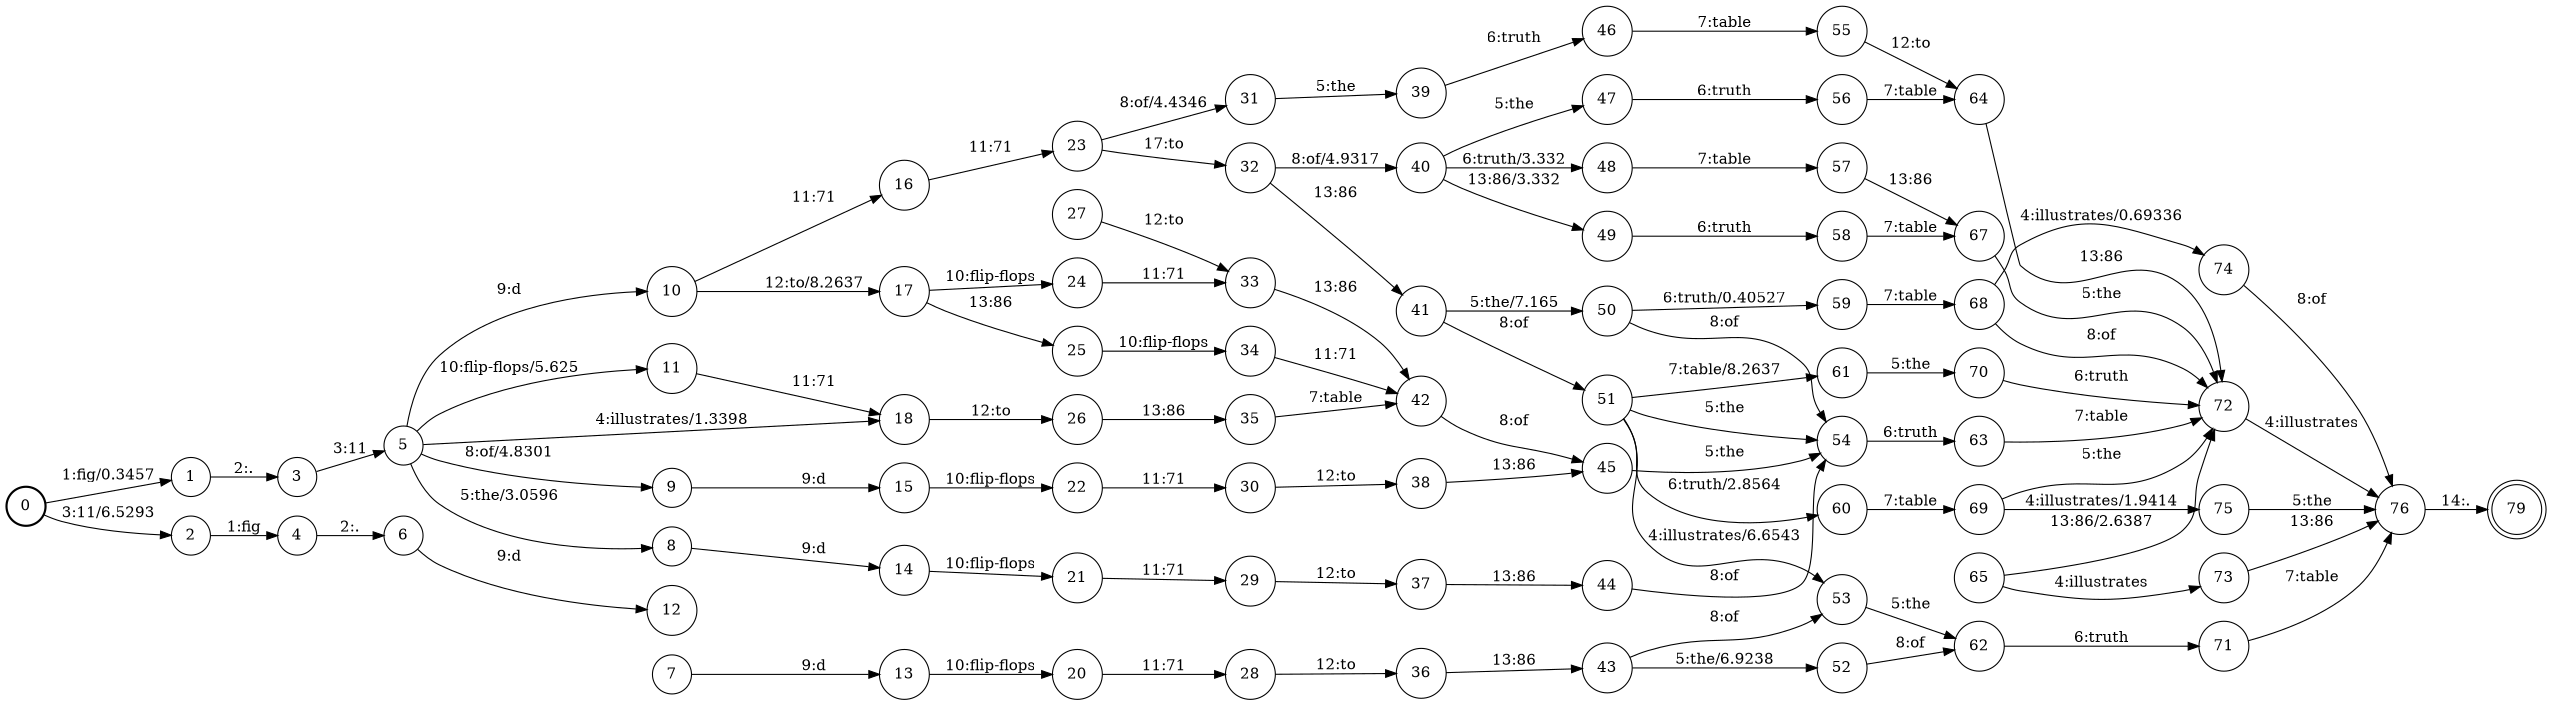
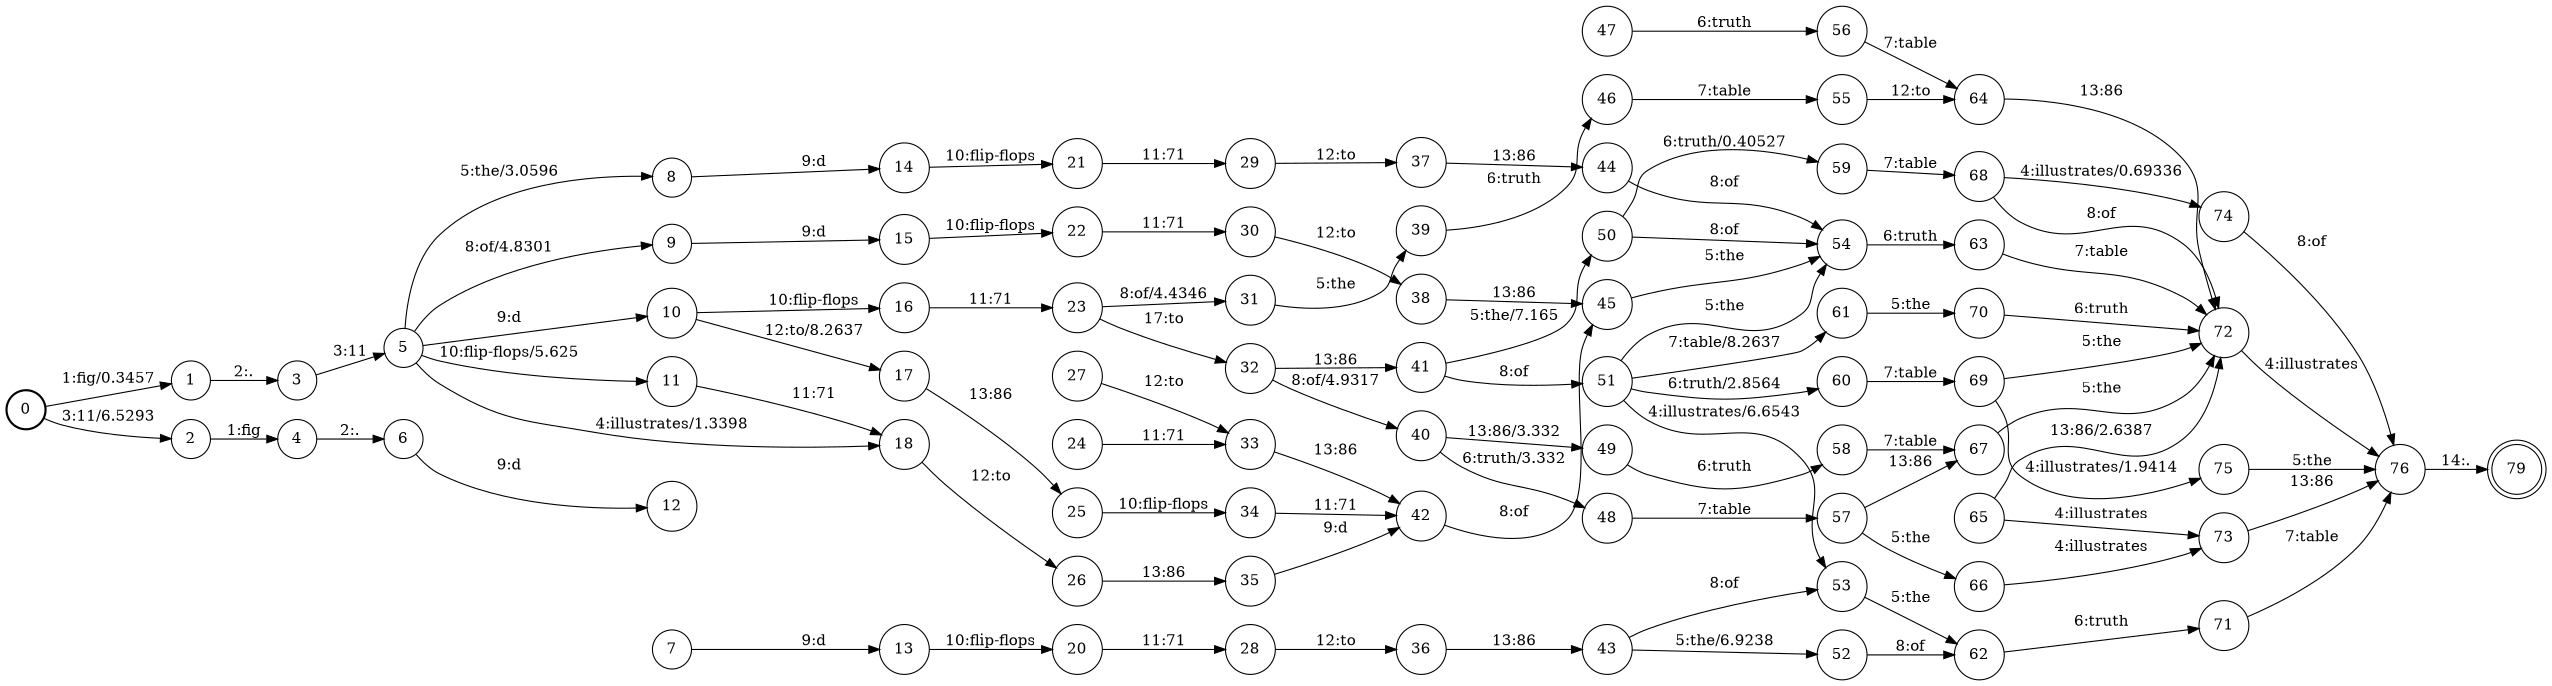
(1507, 130) -> none
(814, 198) -> (814, 301)
(985, 287) -> none
(1336, 398) -> (1336, 529)
none -> (1979, 587)
